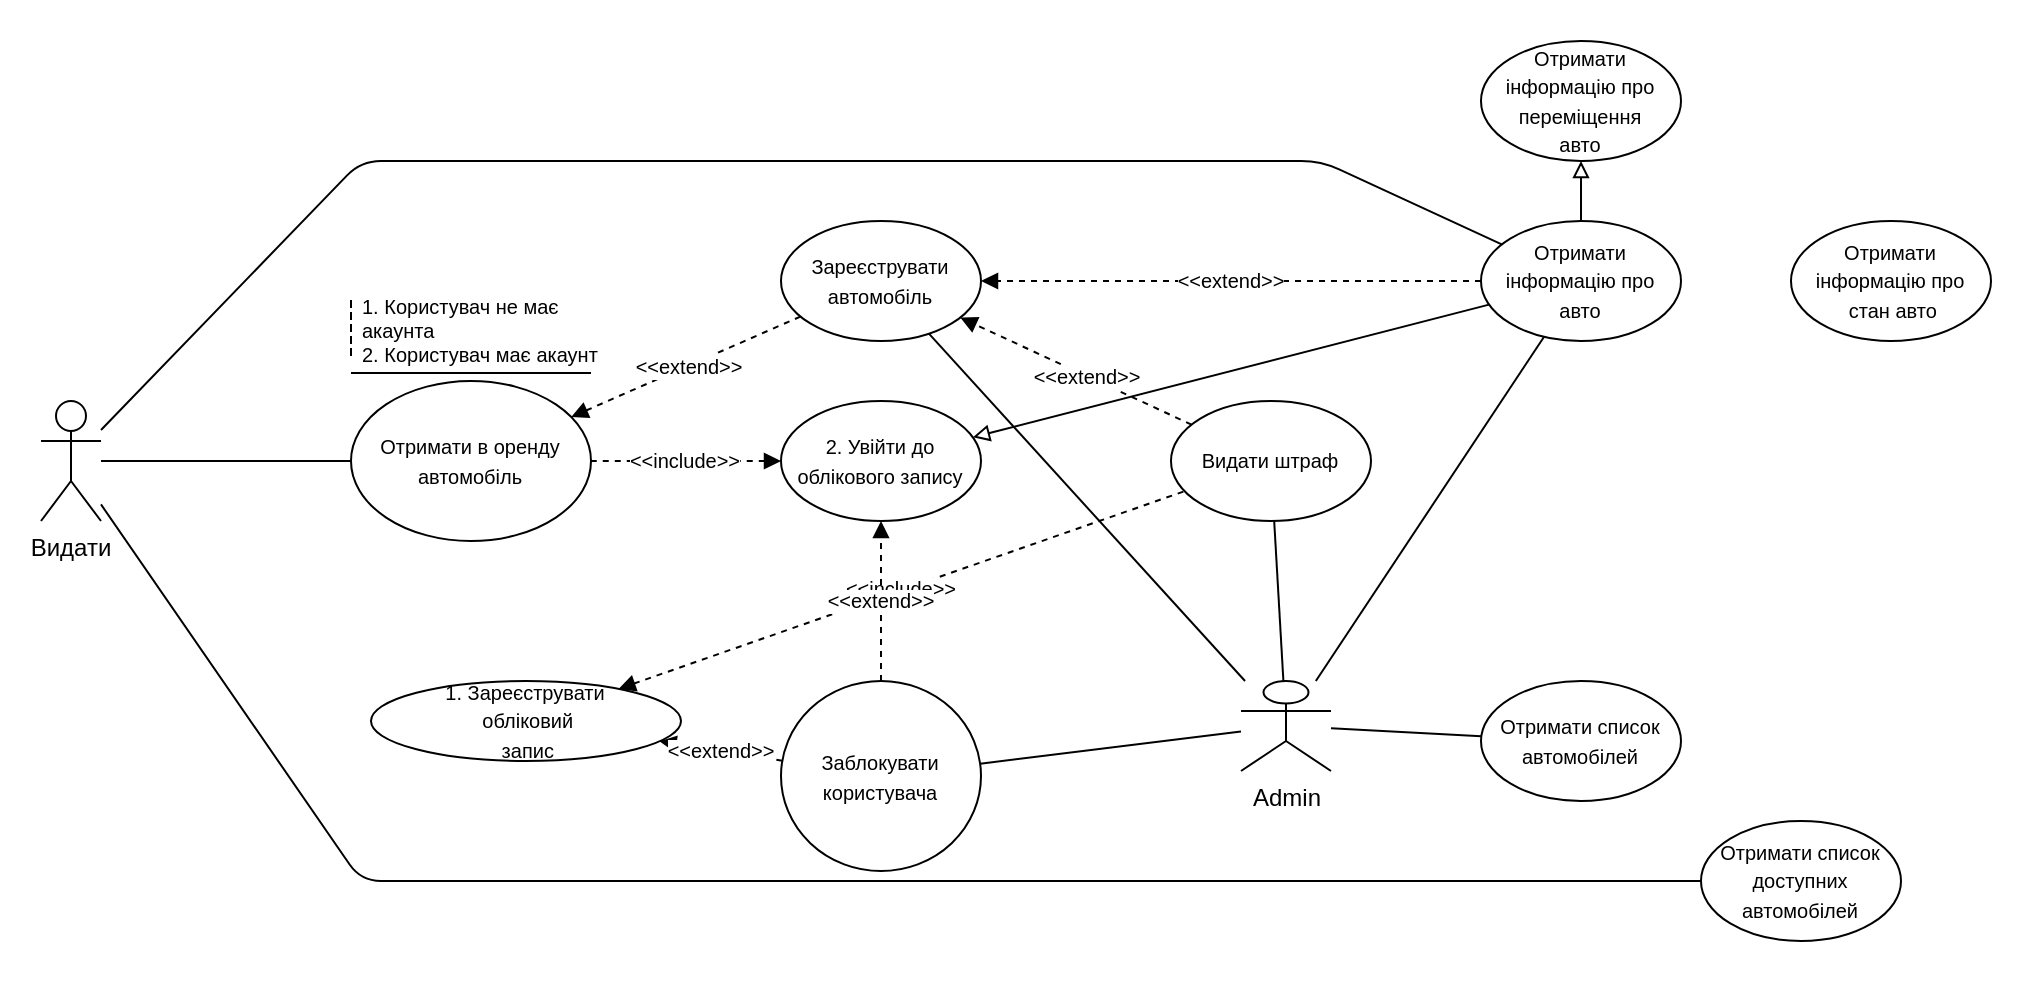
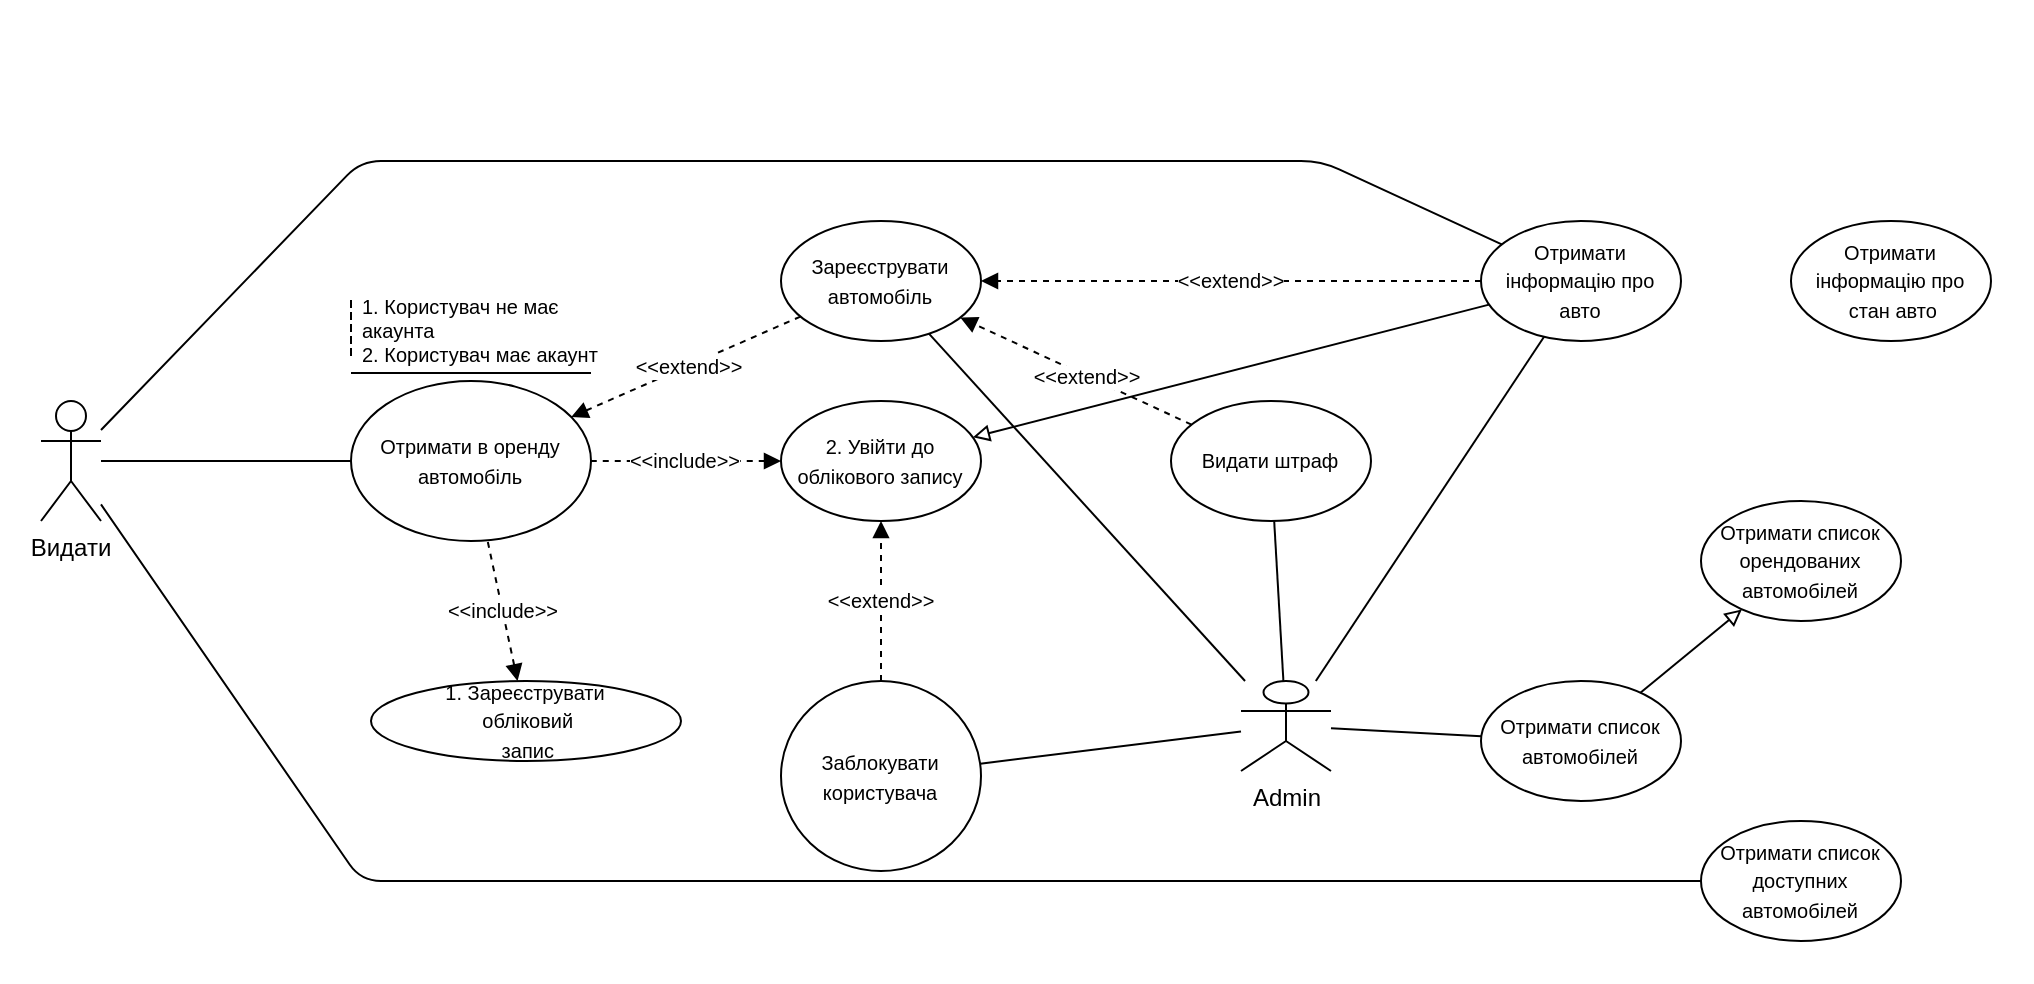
(1581, 101) -> none
(1581, 200) -> none
none -> (1801, 561)
(734, 649) -> (501, 603)
none -> (1684, 657)
(719, 751) -> none
